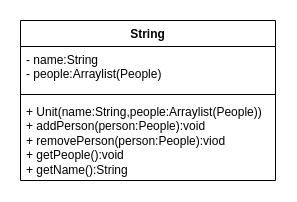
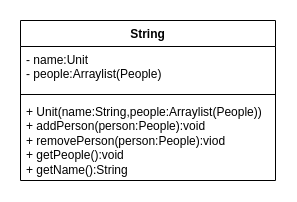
(105, 68) -> (105, 68)
